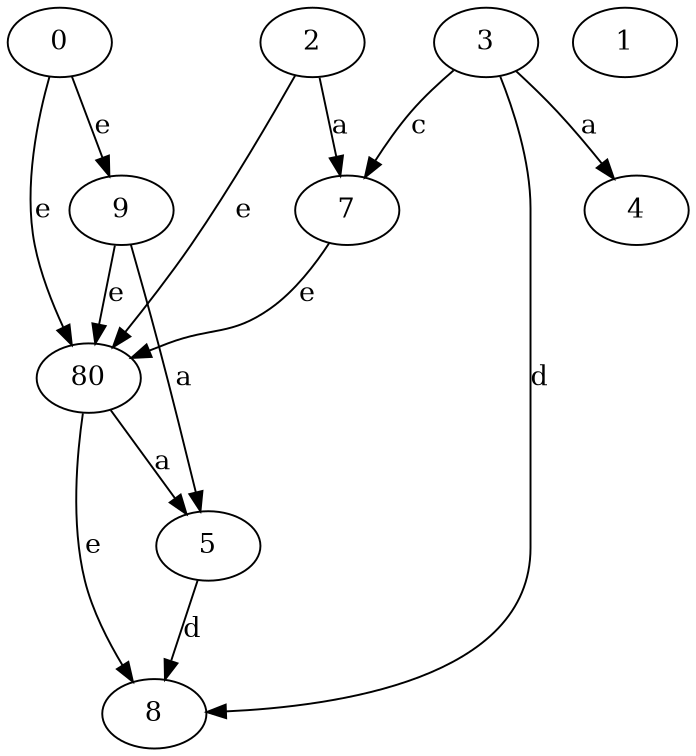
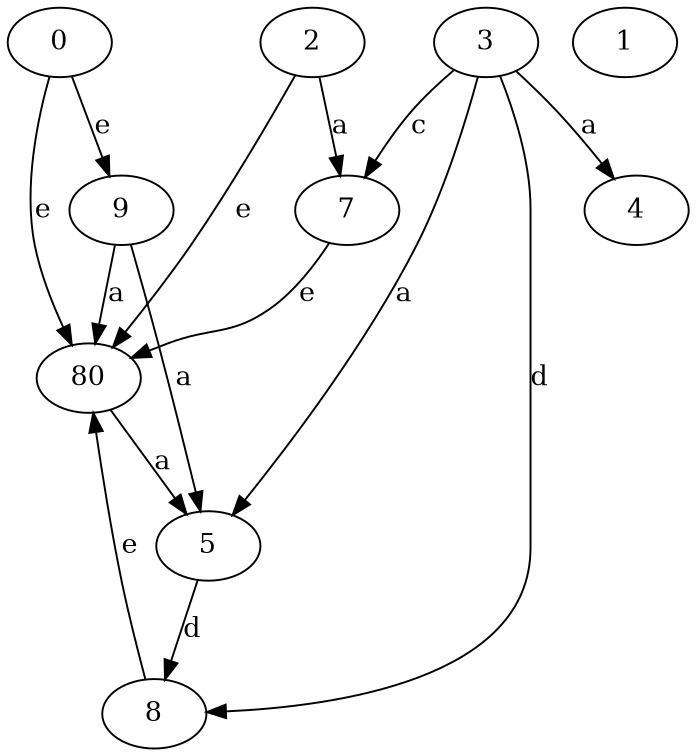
(117, 294) -> (117, 294)
none -> (385, 301)
(79, 544) -> (117, 557)
